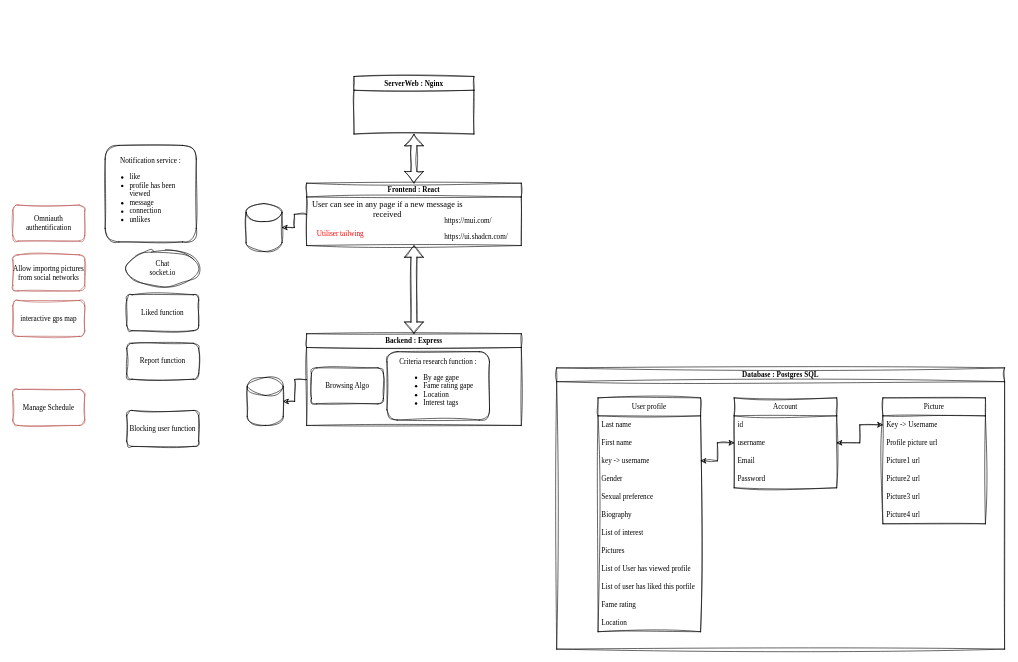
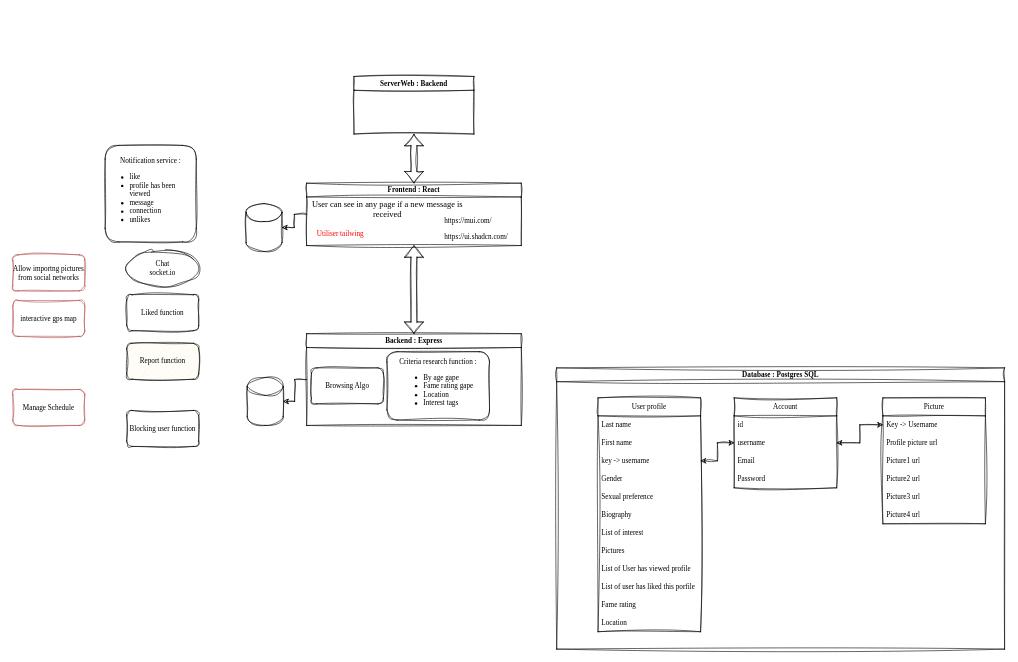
(414, 84) -> (414, 84)
(48, 223) -> none
(162, 362) -> (162, 362)
